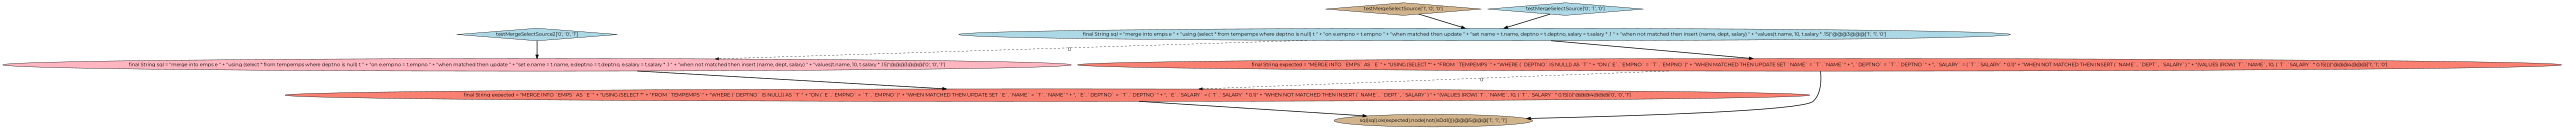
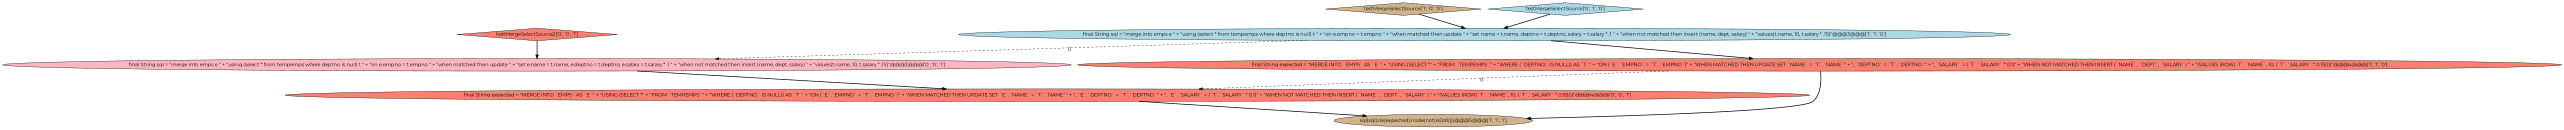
(537, 35) -> (537, 35)
